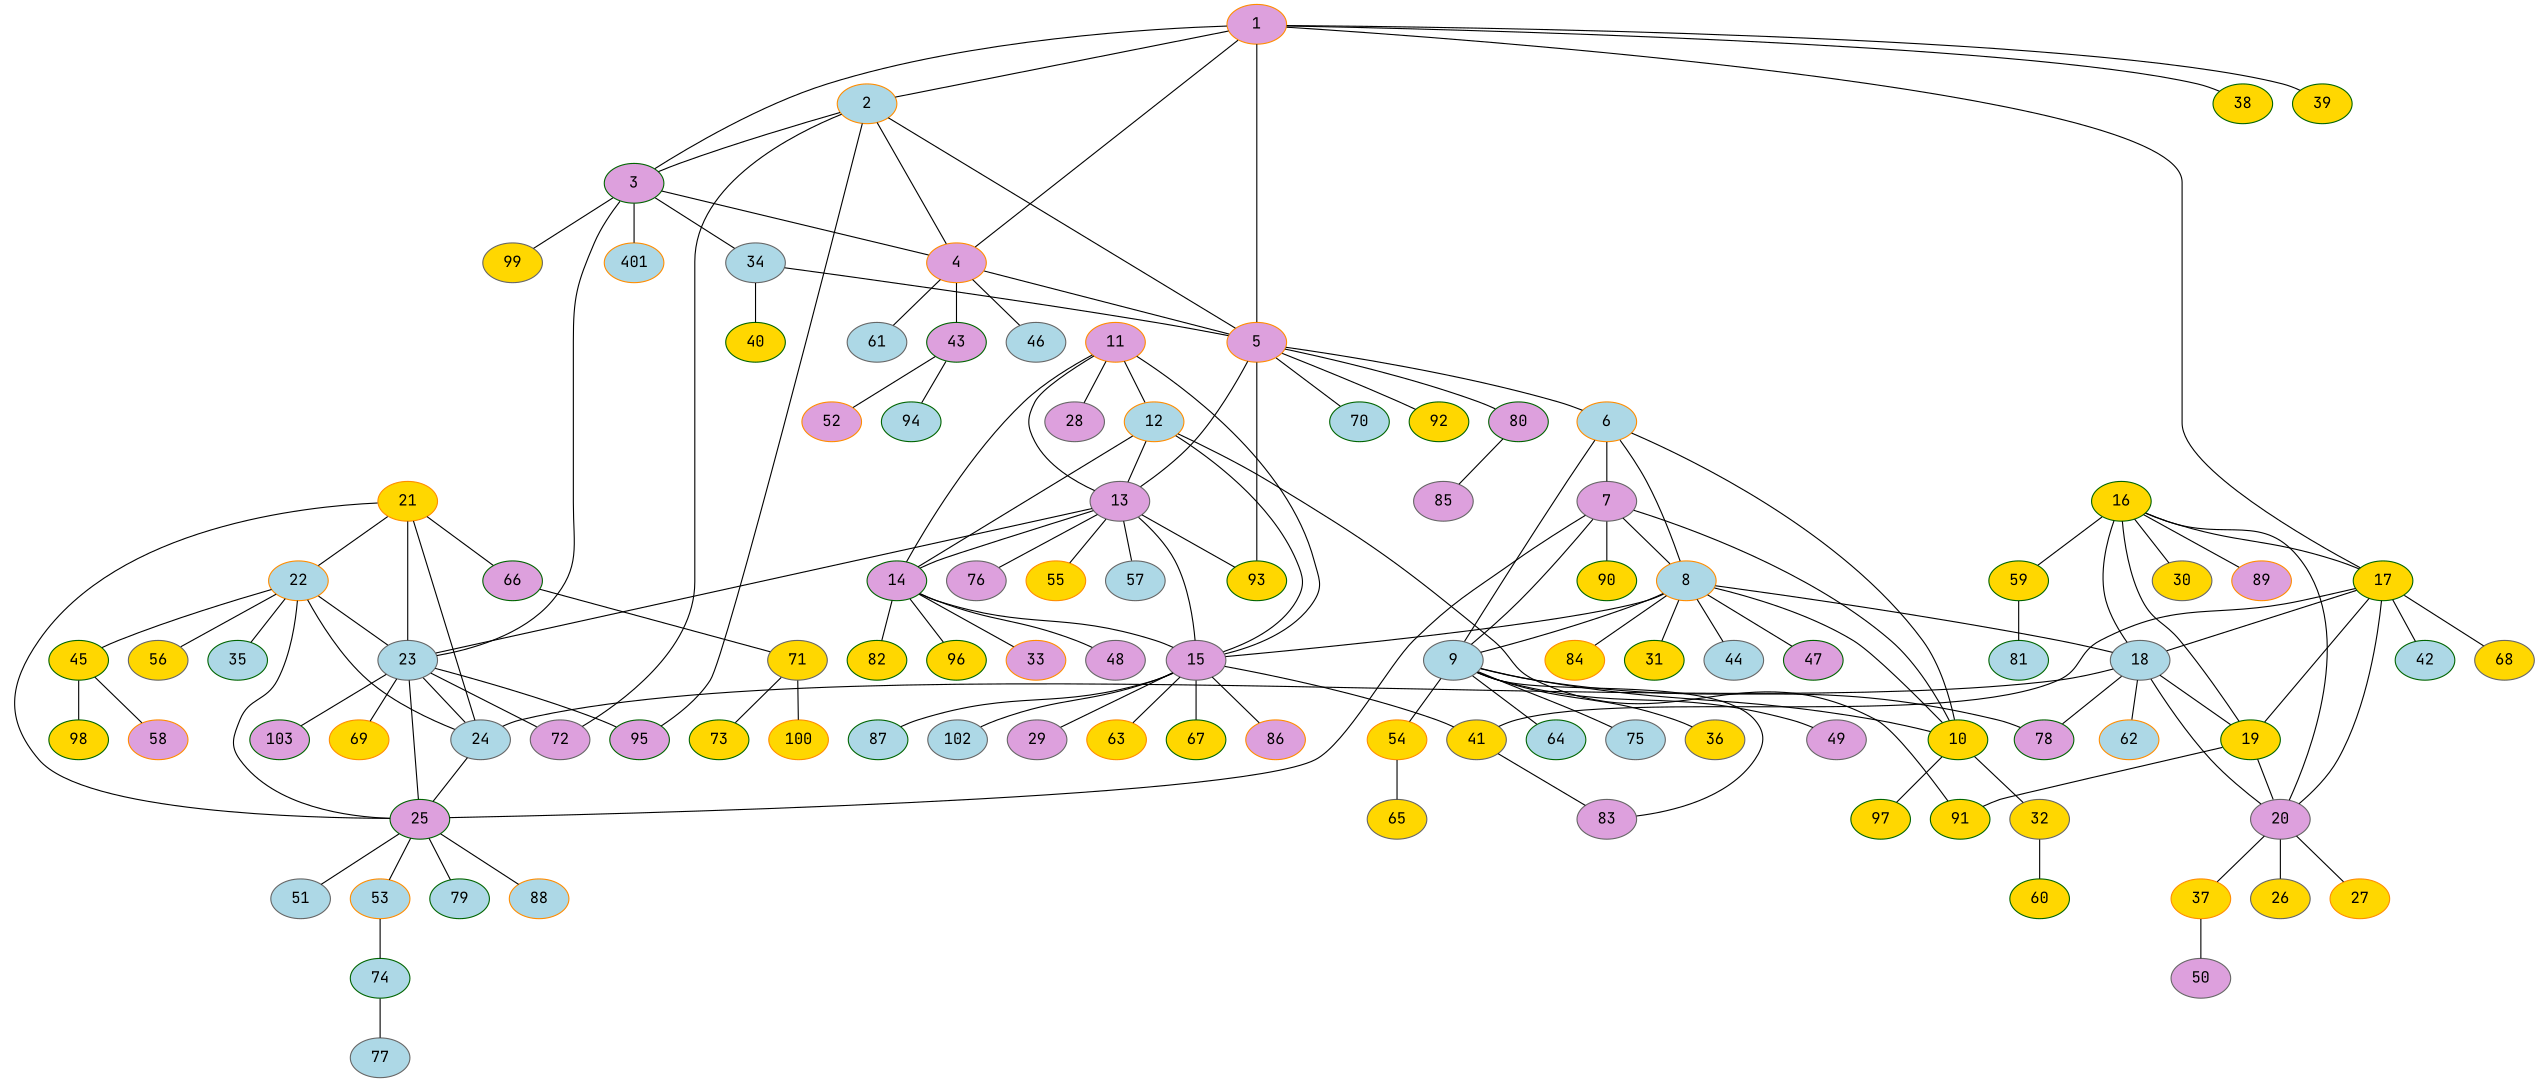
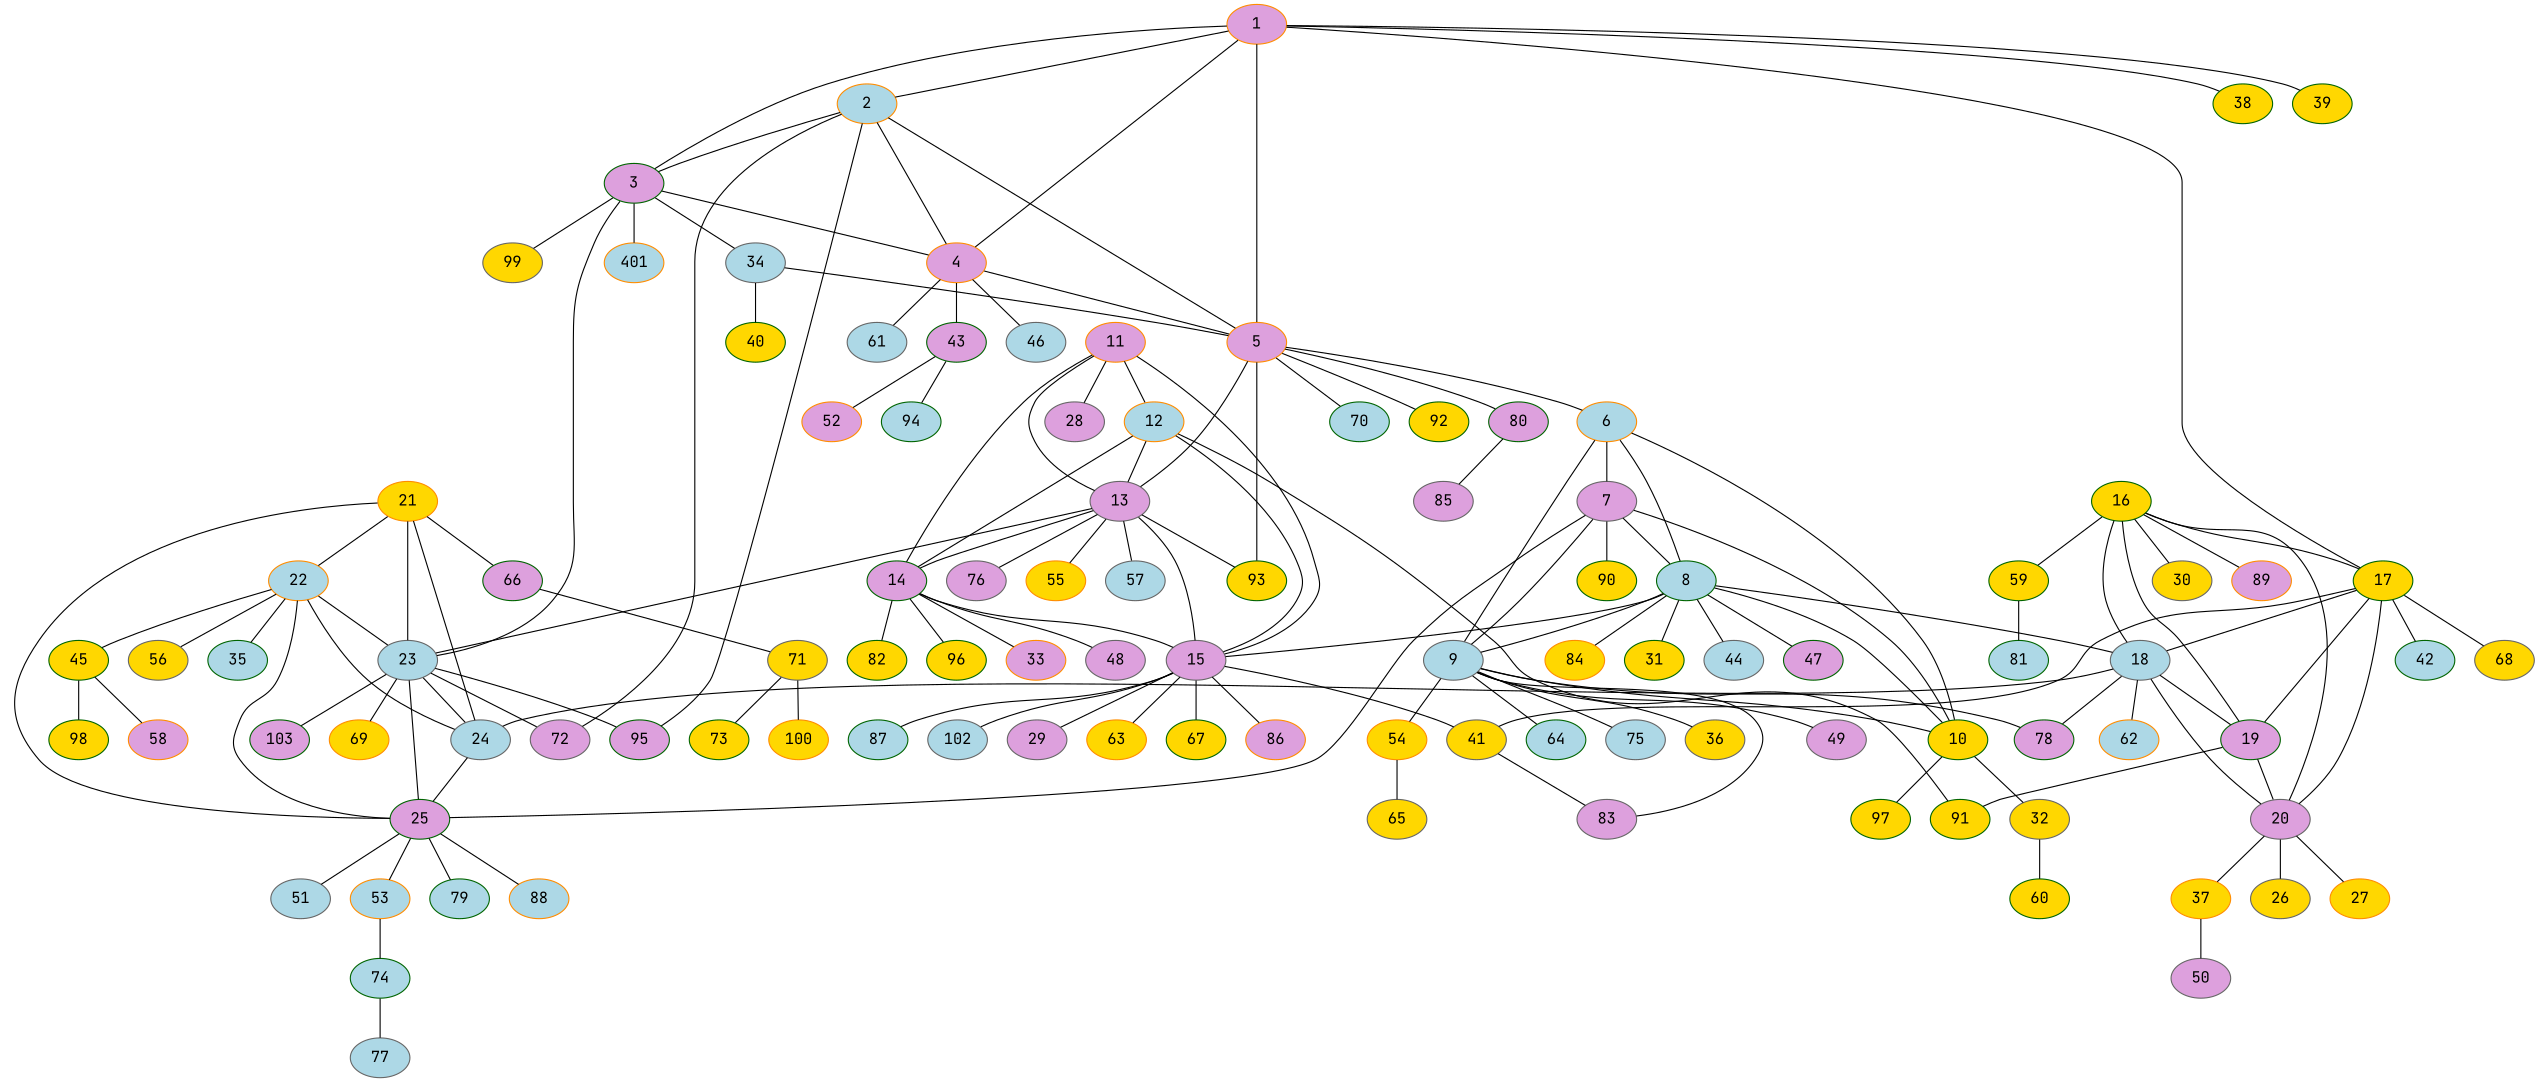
(1686, 581) -> (1686, 581)
(2251, 740) -> (2251, 740)
